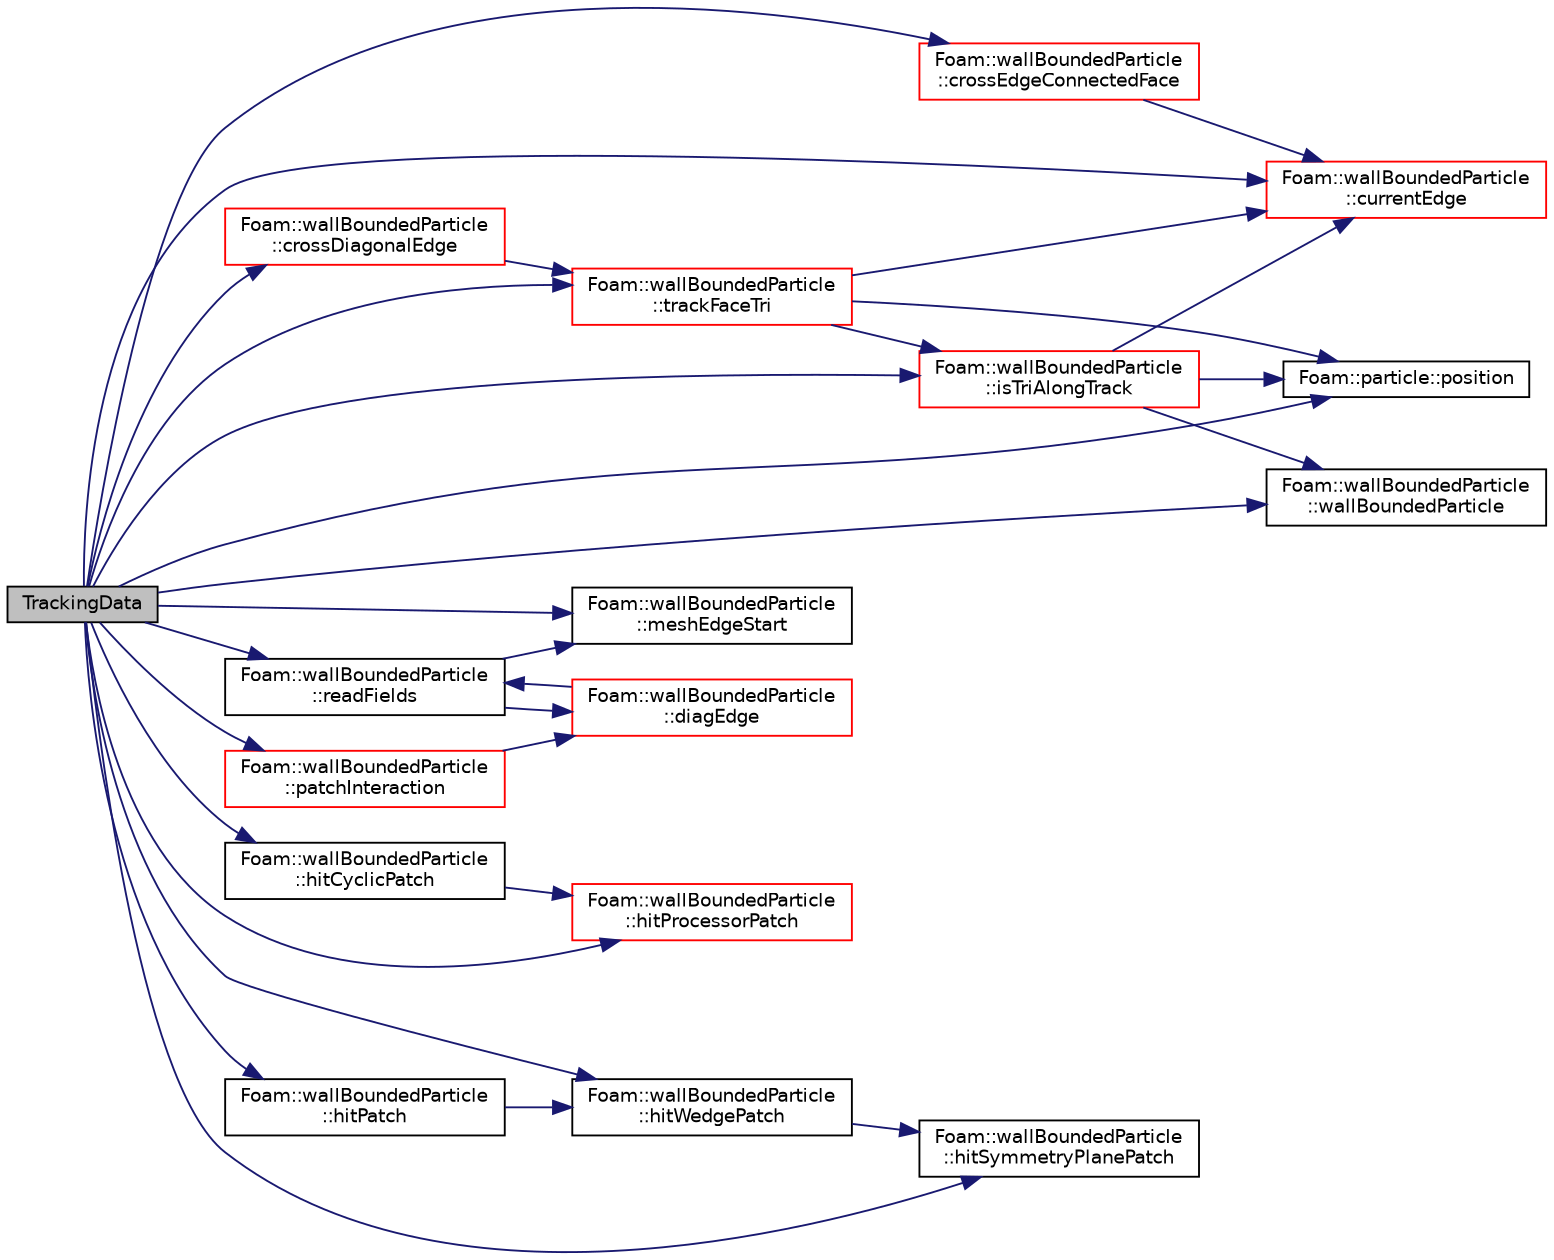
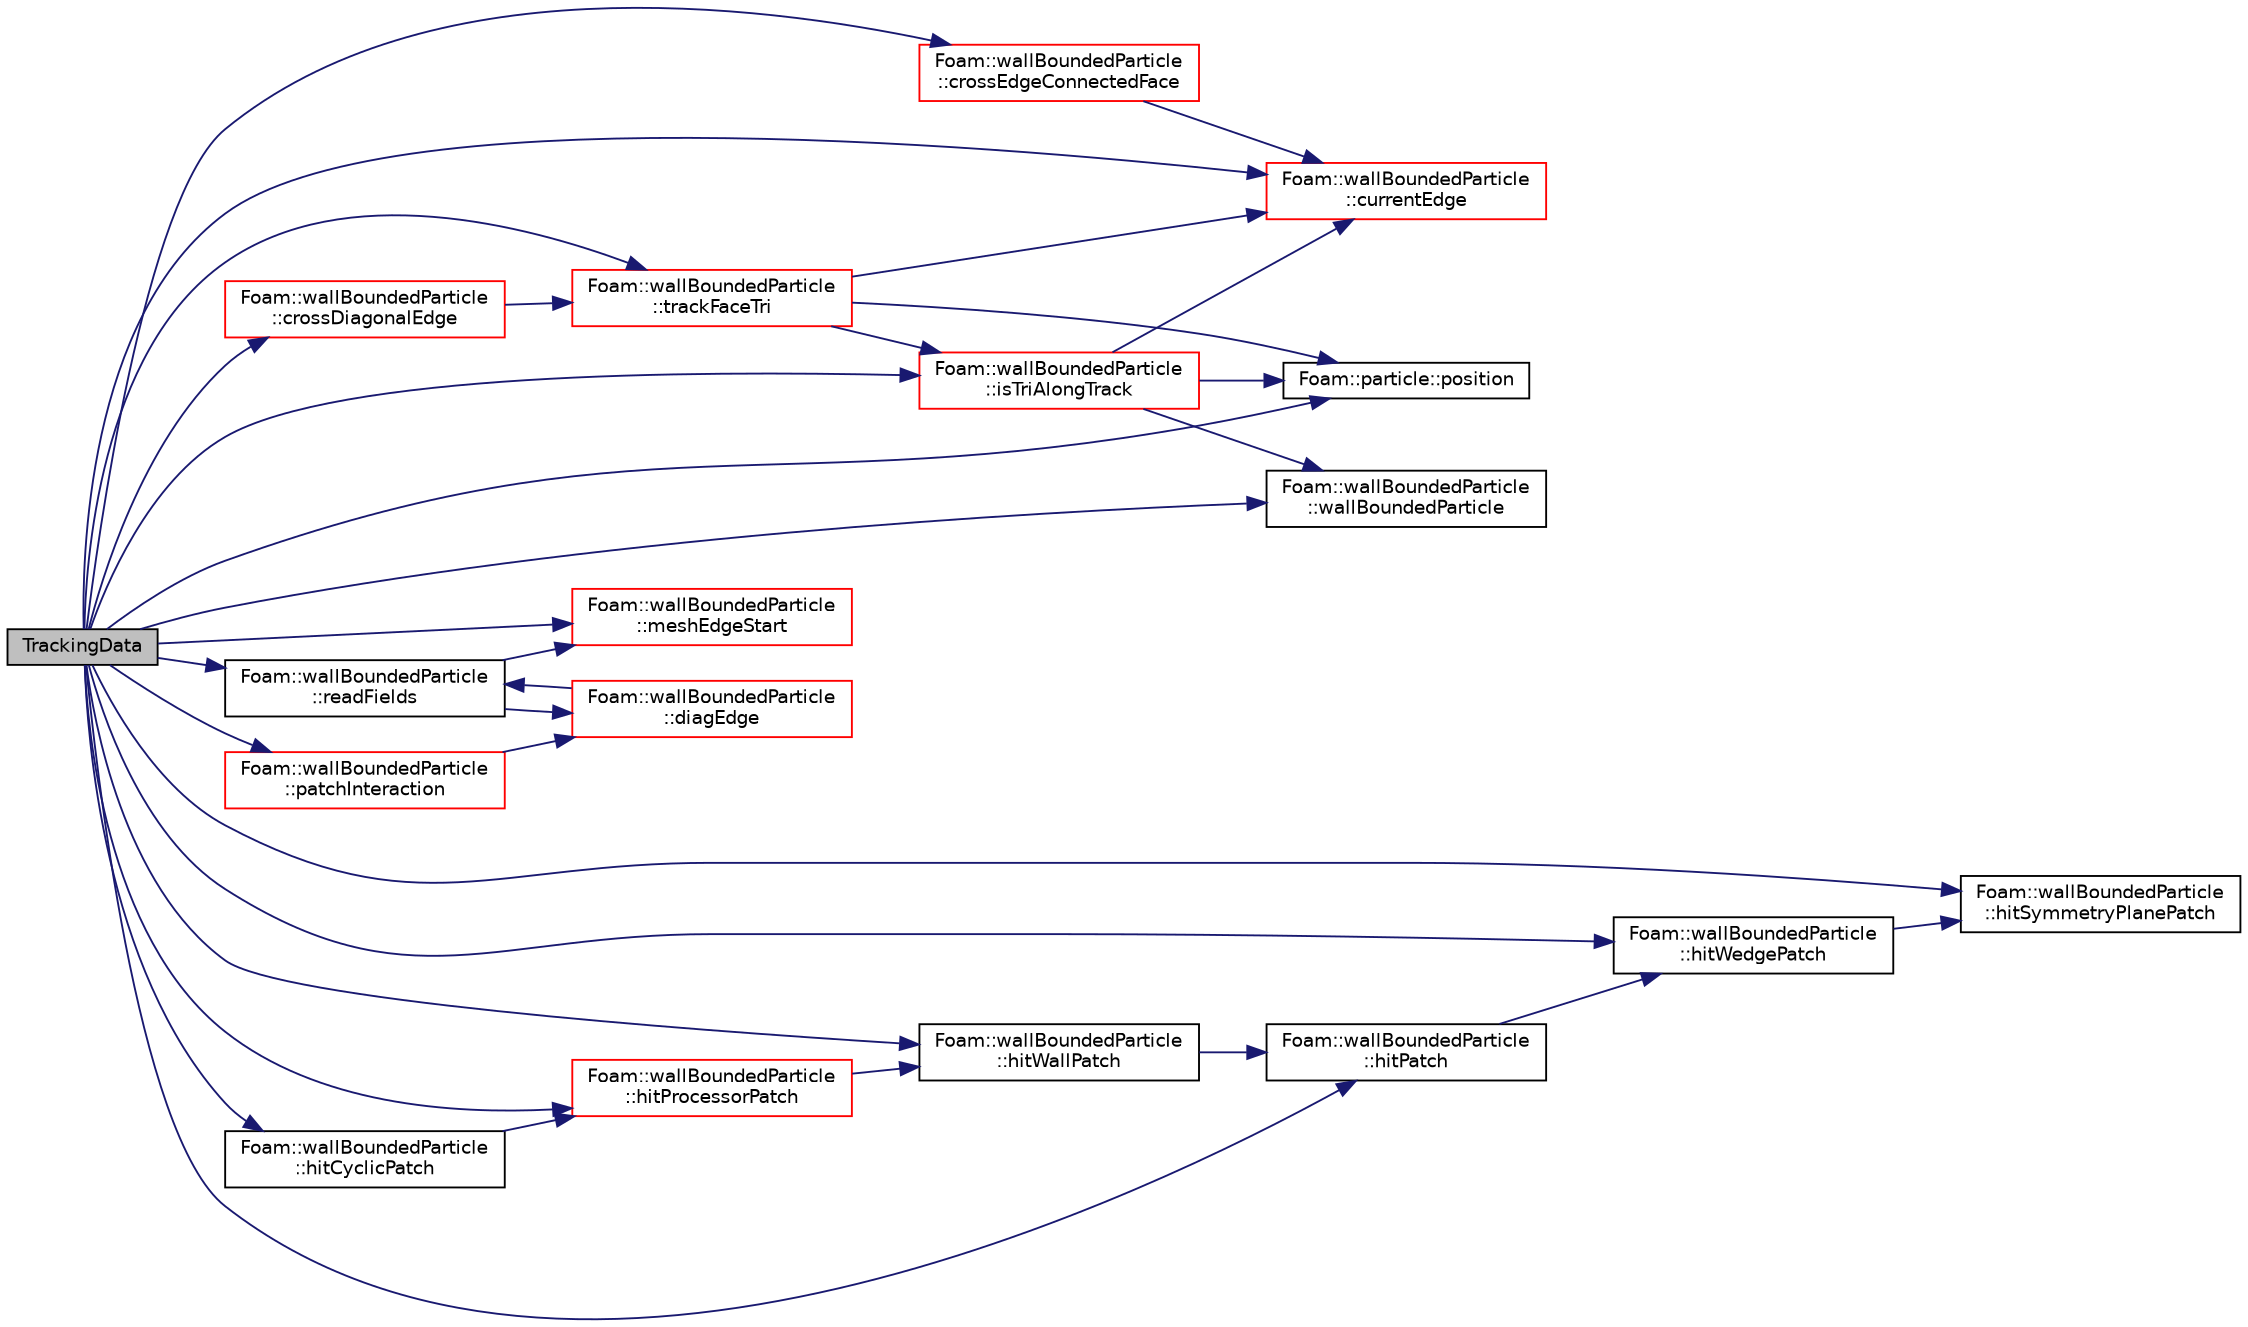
(712, 616) -> (712, 617)
none -> (1059, 1052)
